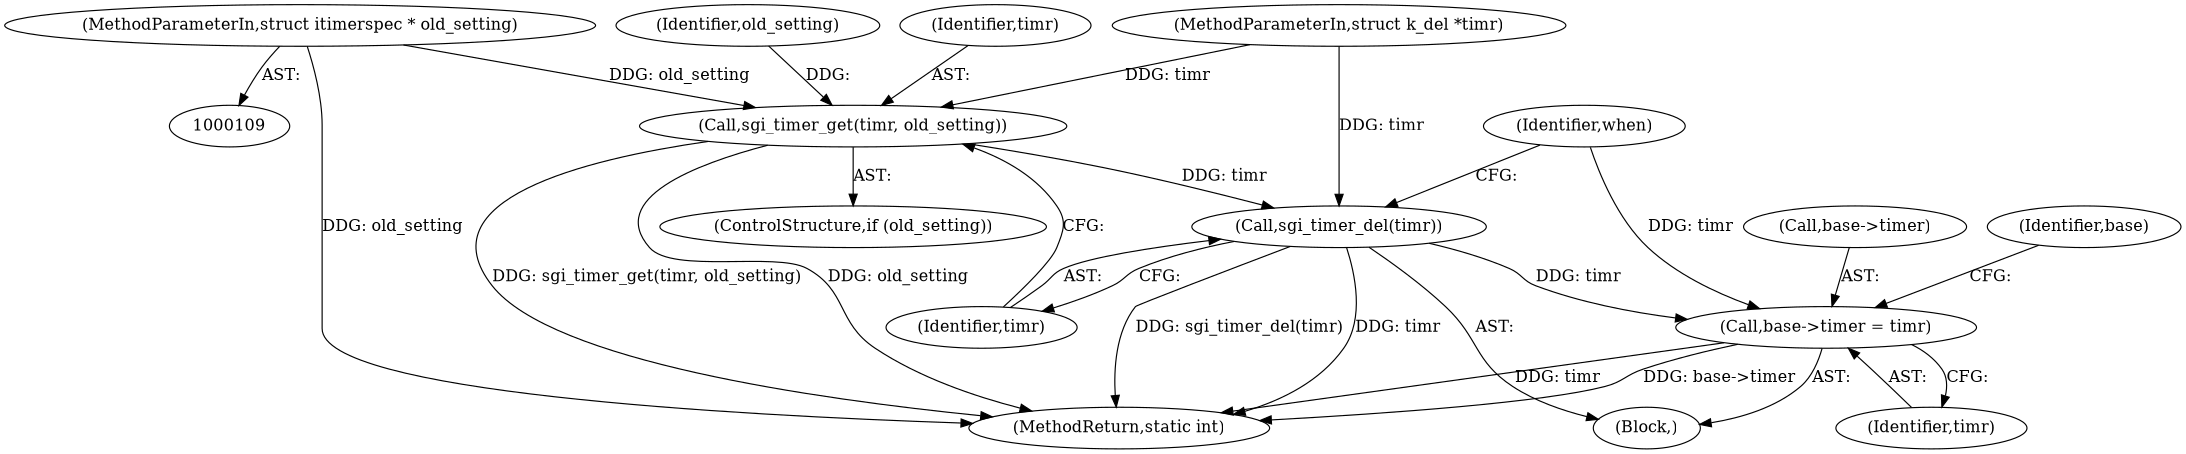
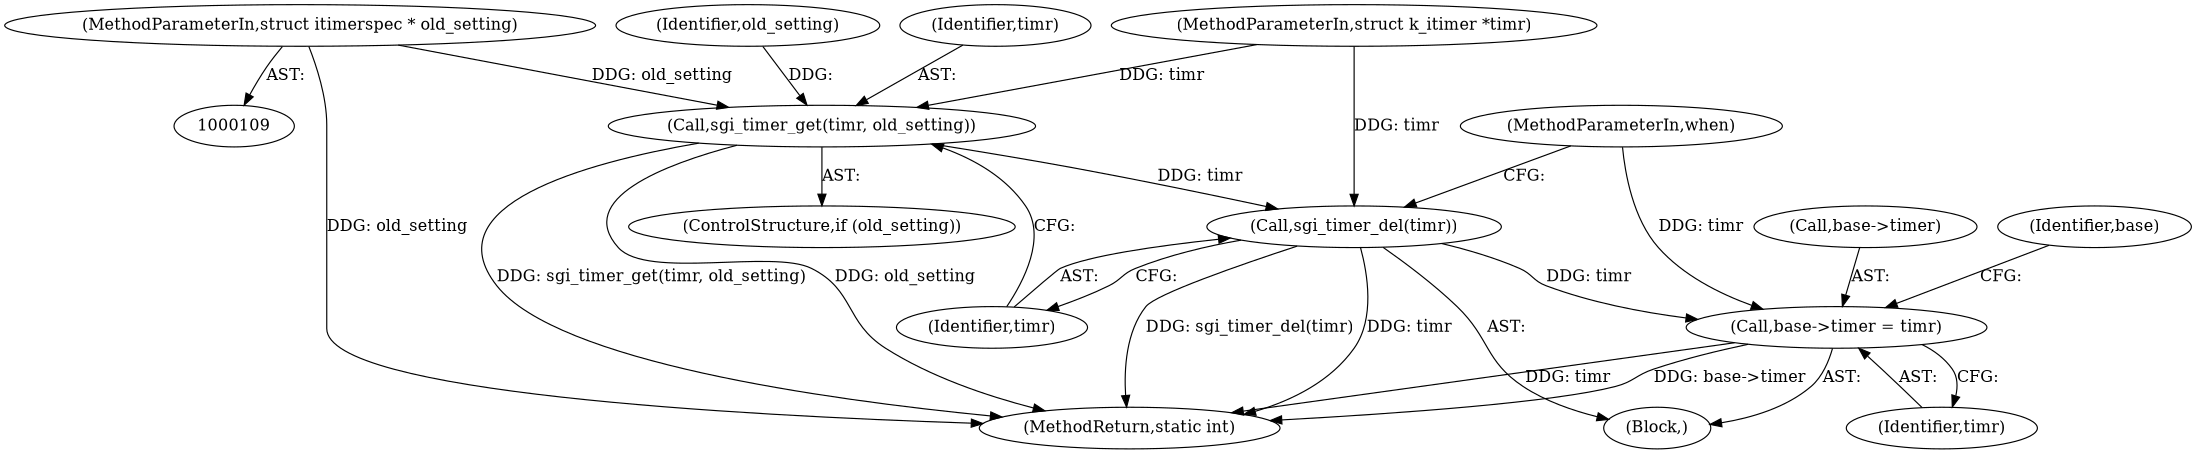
(1339, 25) -> (1354, 25)
(1584, 126) -> (1621, 126)
